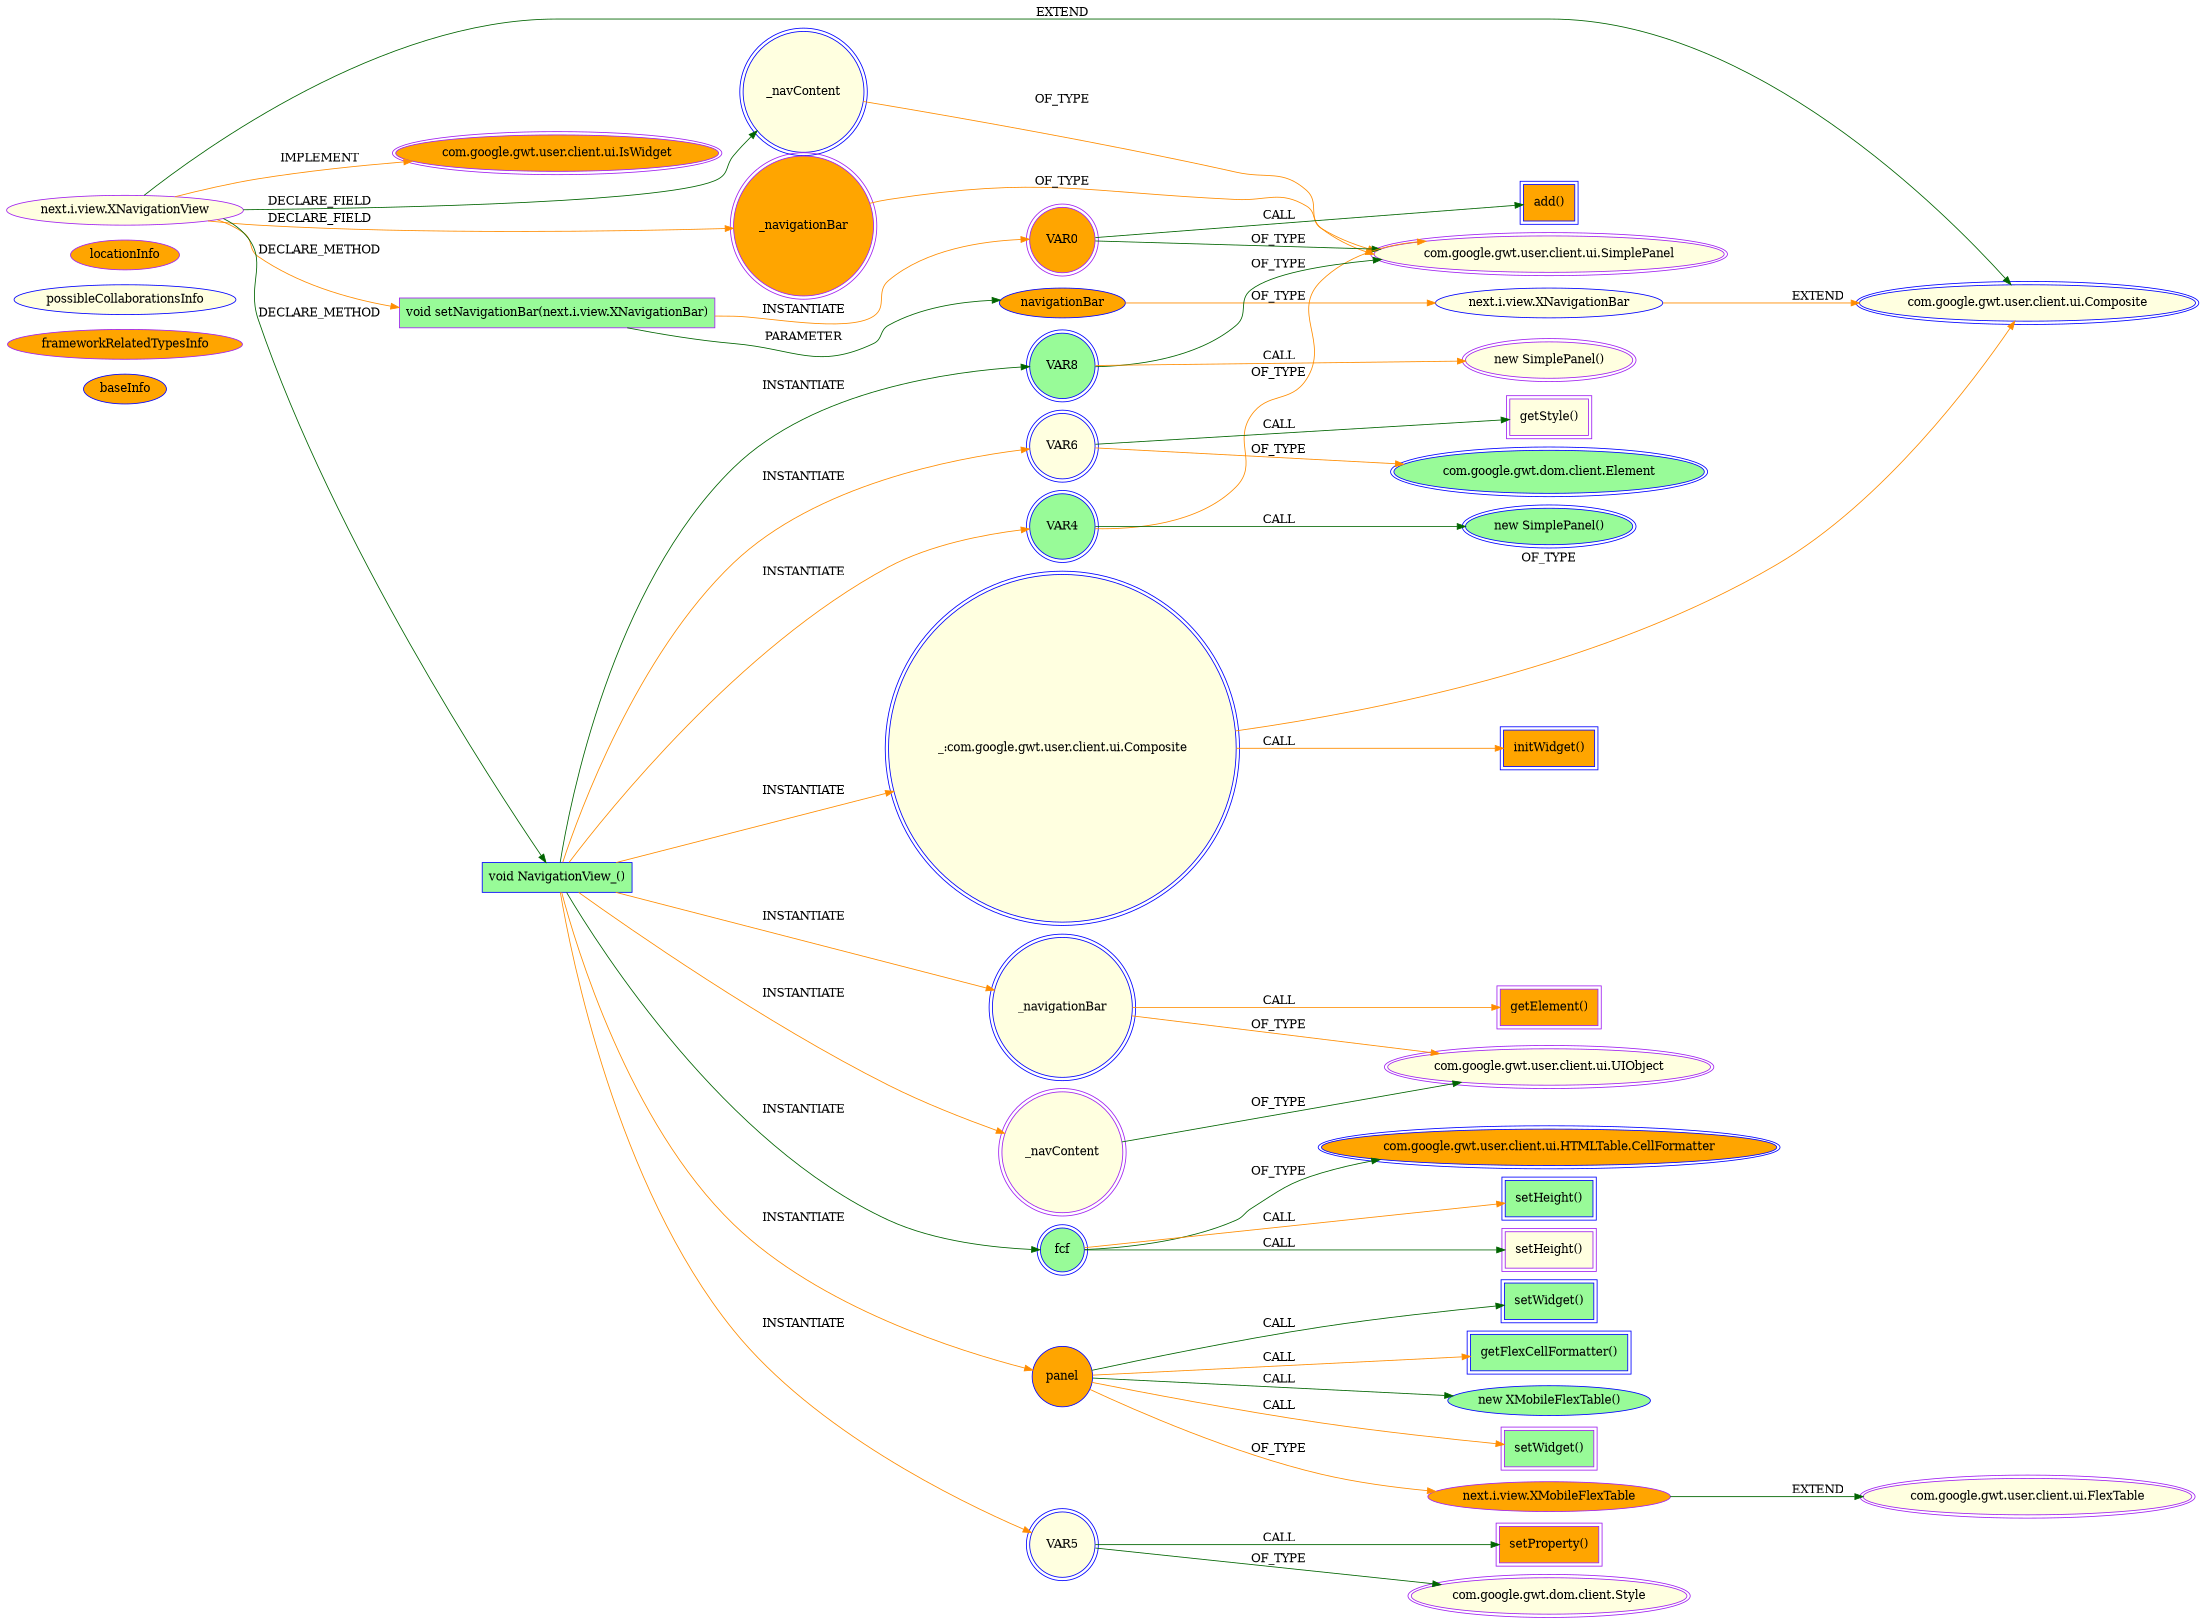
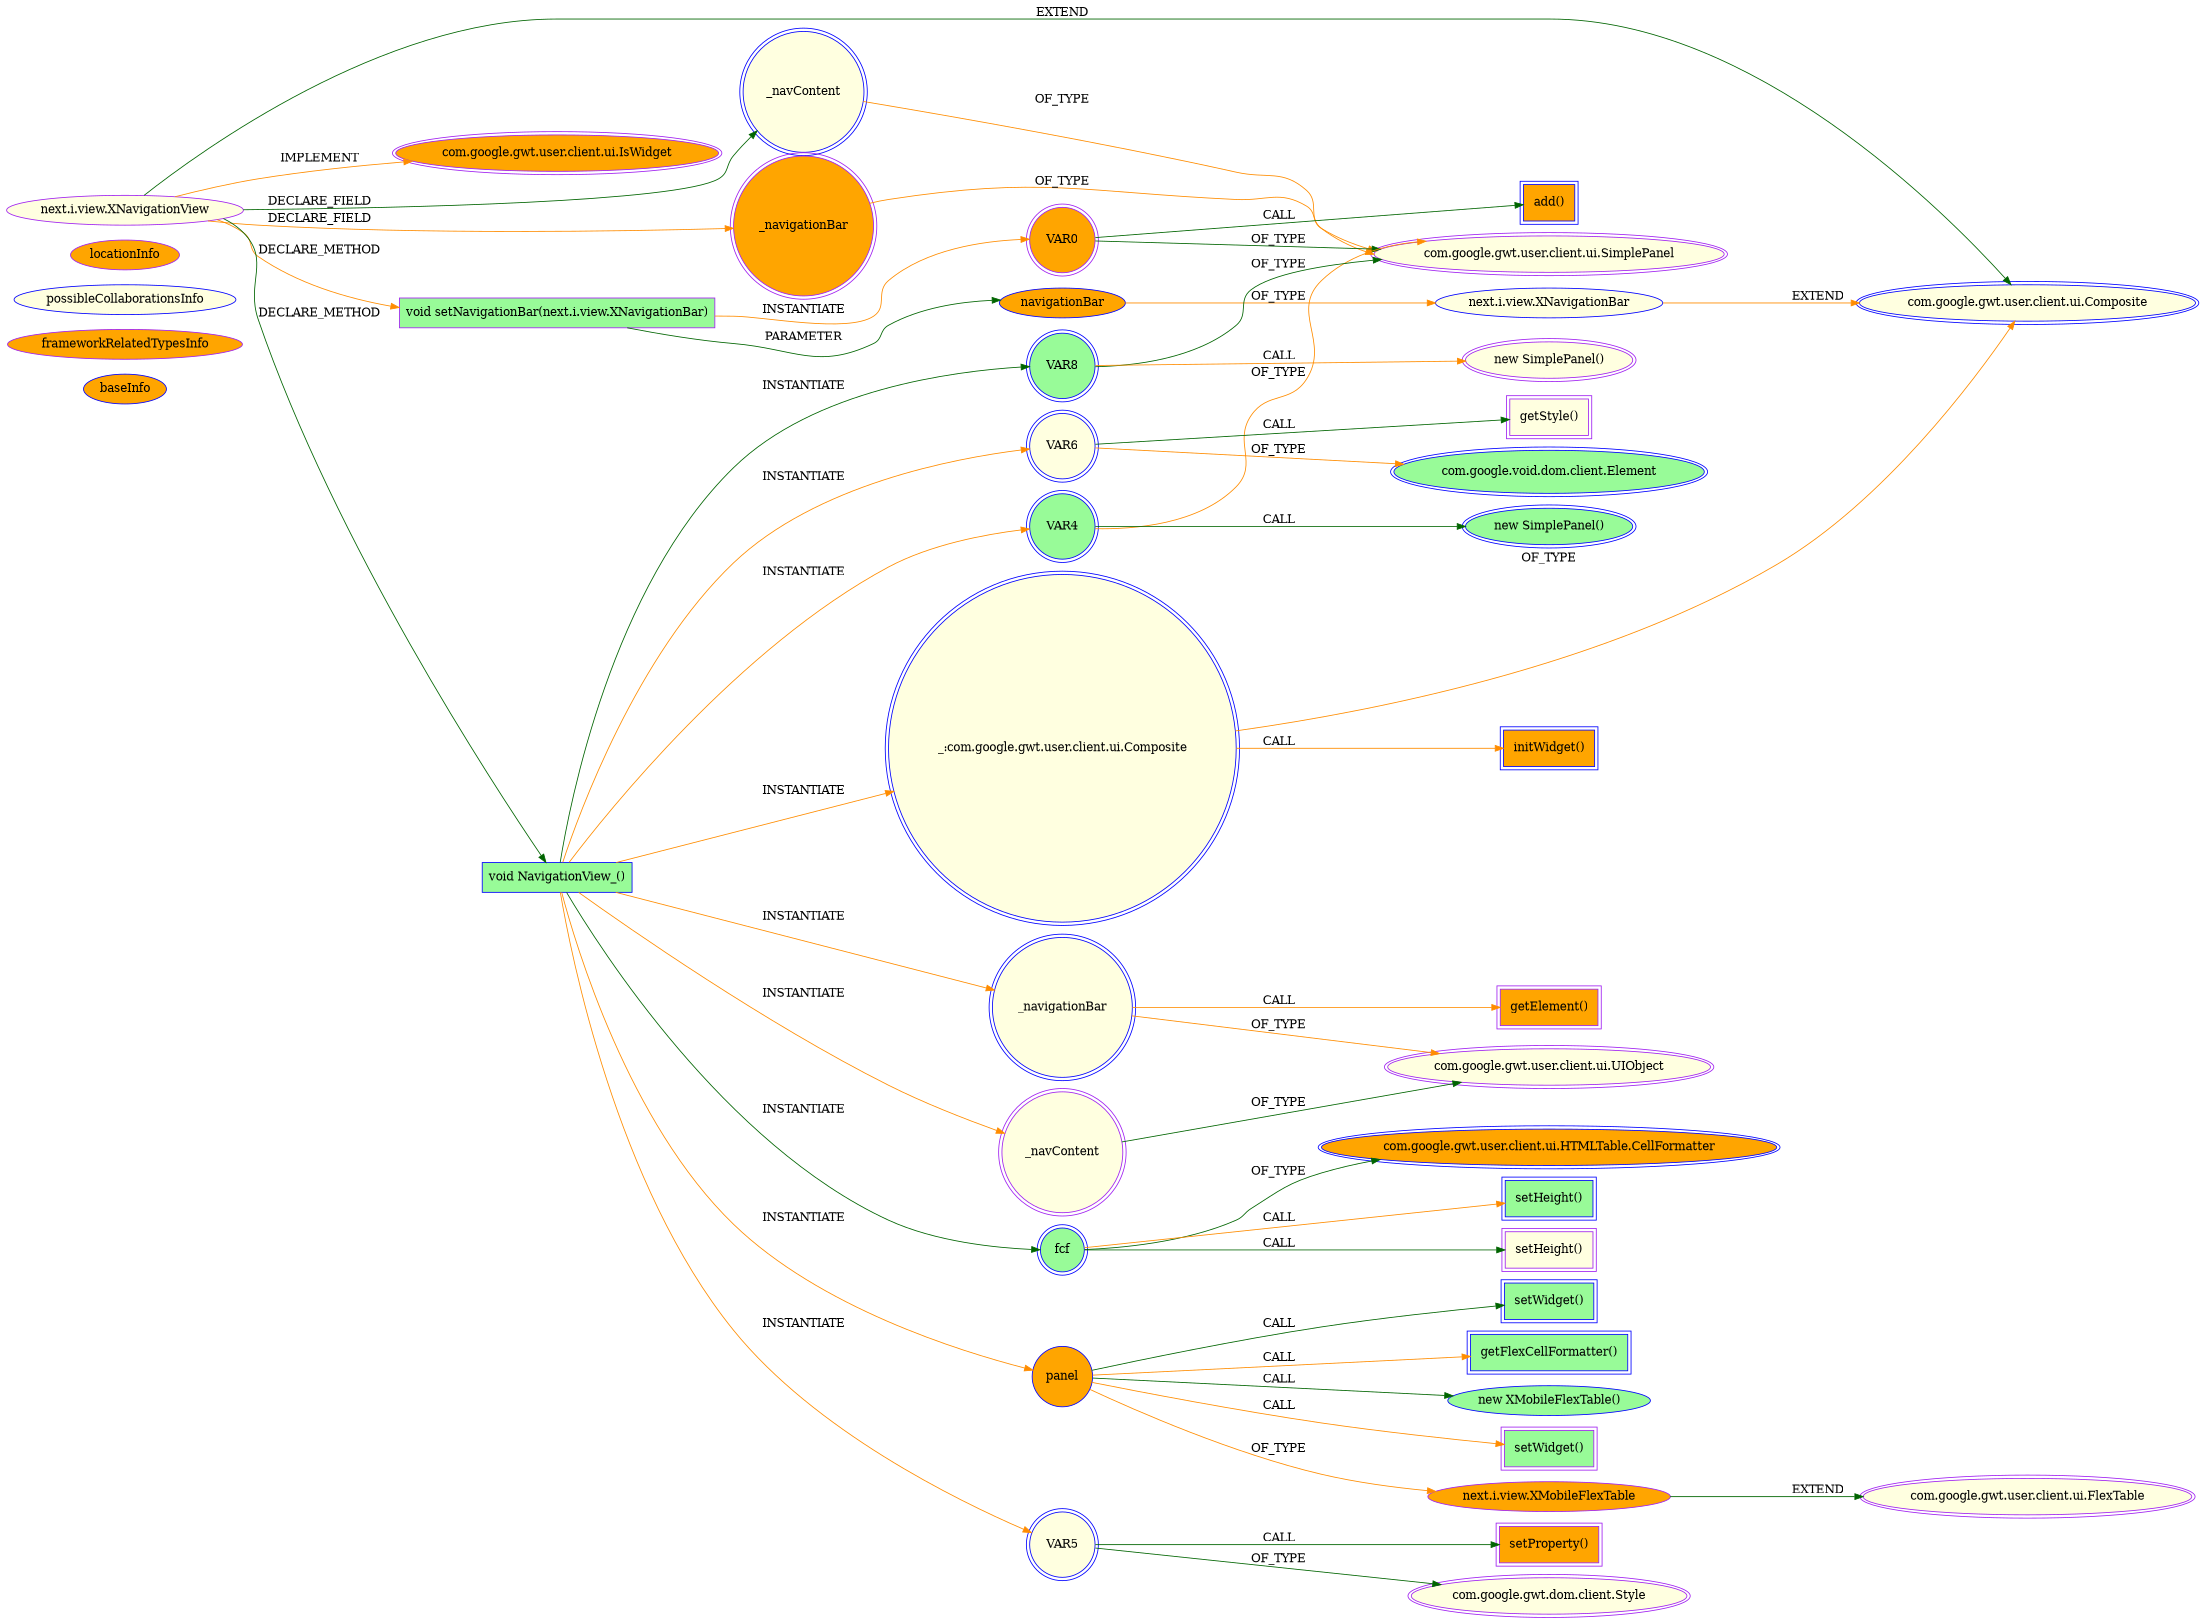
(1549, 472) -> (1549, 472)
